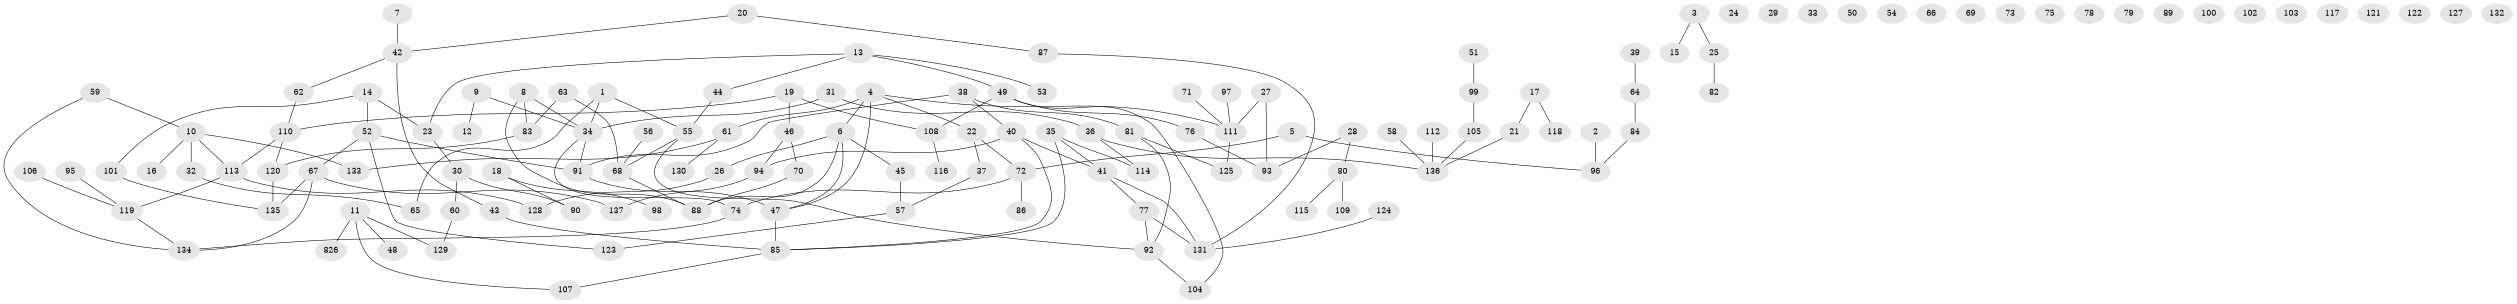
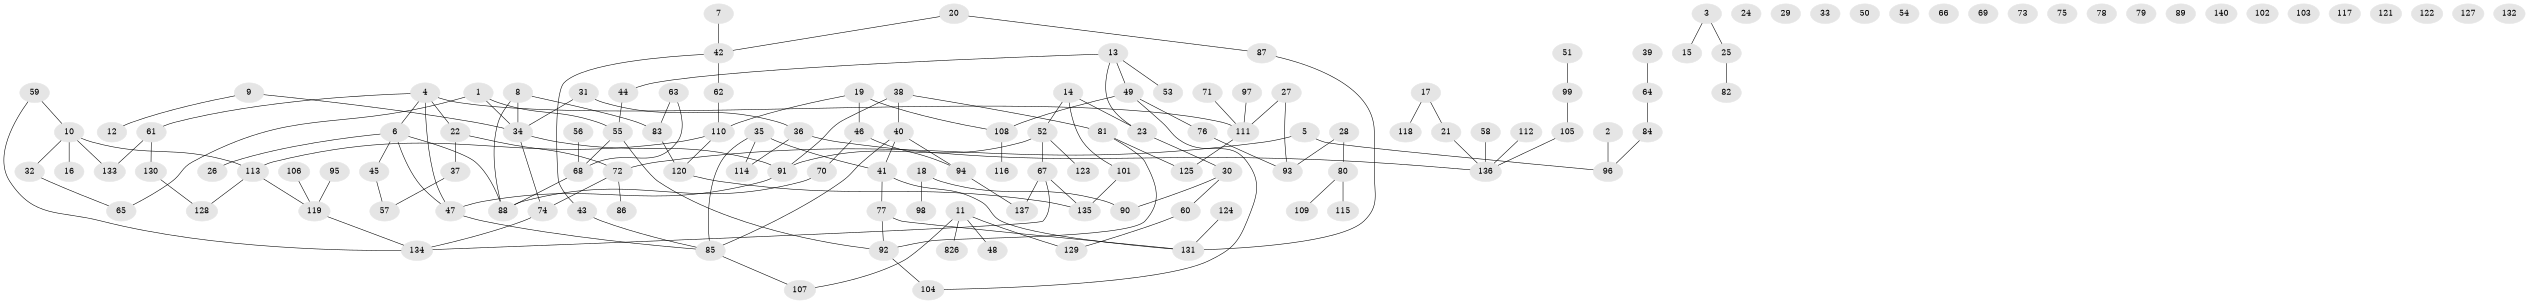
(2209, 14) -> (2221, 14)
(628, 192) -> (177, 192)
(755, 231) -> none
